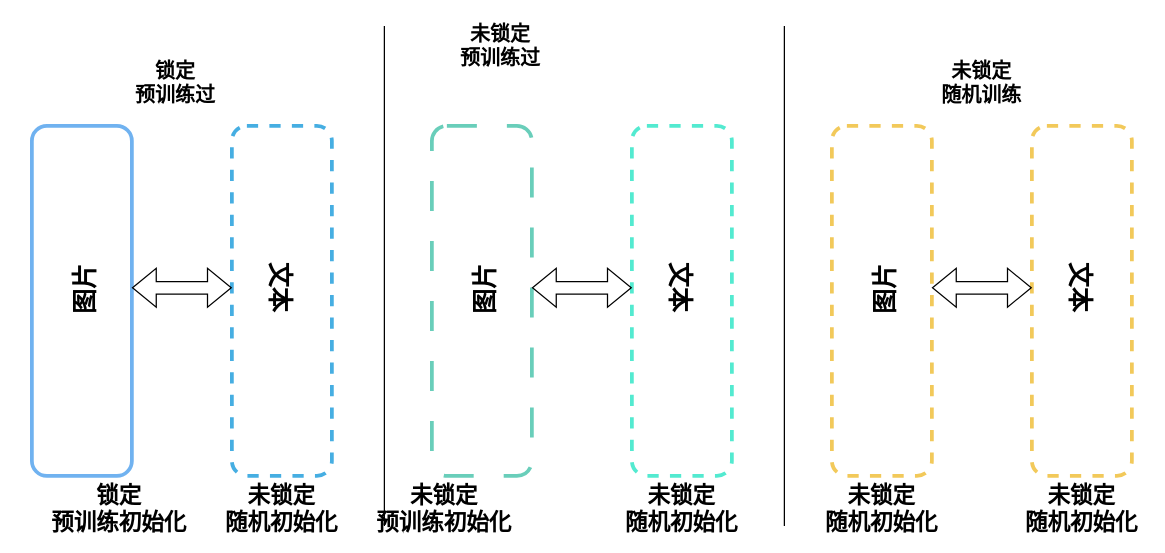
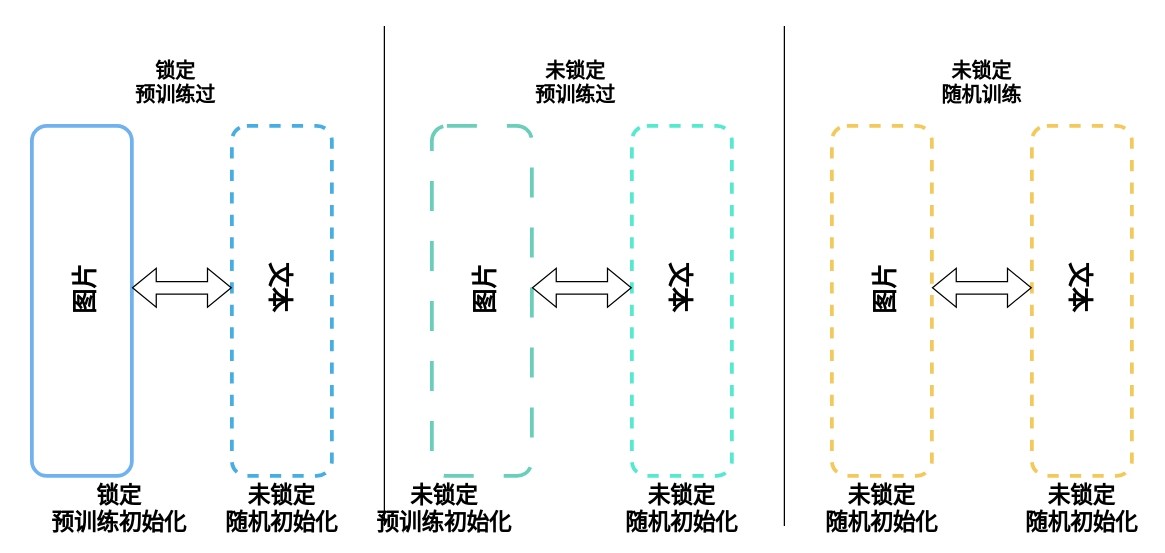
(501, 44) -> (576, 82)
